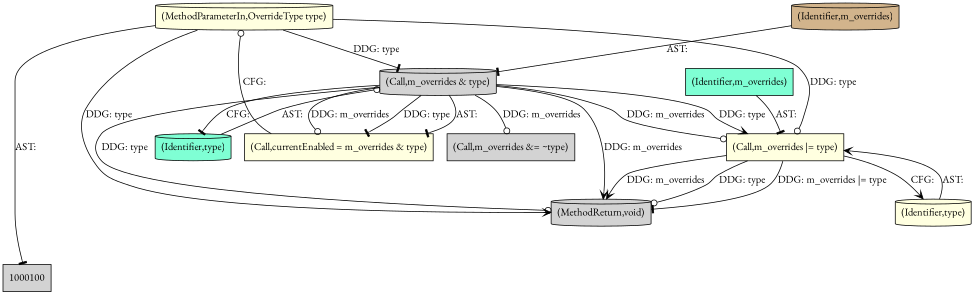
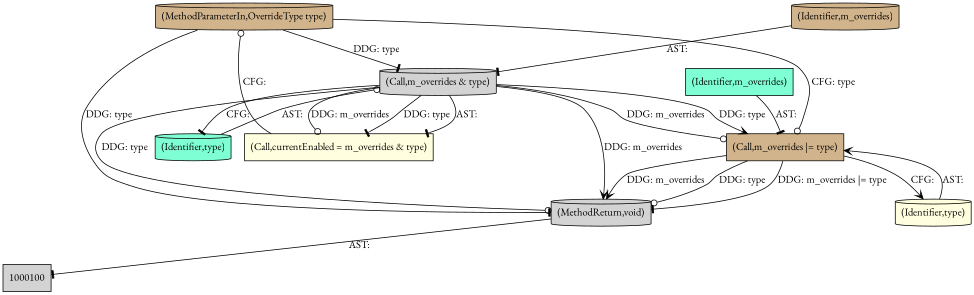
(244, 17) -> (244, 17)
(833, 82) -> (833, 82)
(15, 92) -> (303, 247)
(511, 147) -> none
(785, 147) -> (785, 147)
(218, 201) -> (218, 201)
